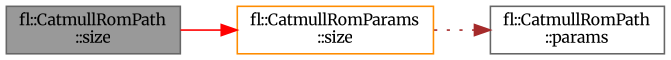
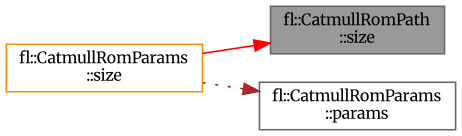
(201, 30) -> (228, 49)
(577, 30) -> (358, 106)
